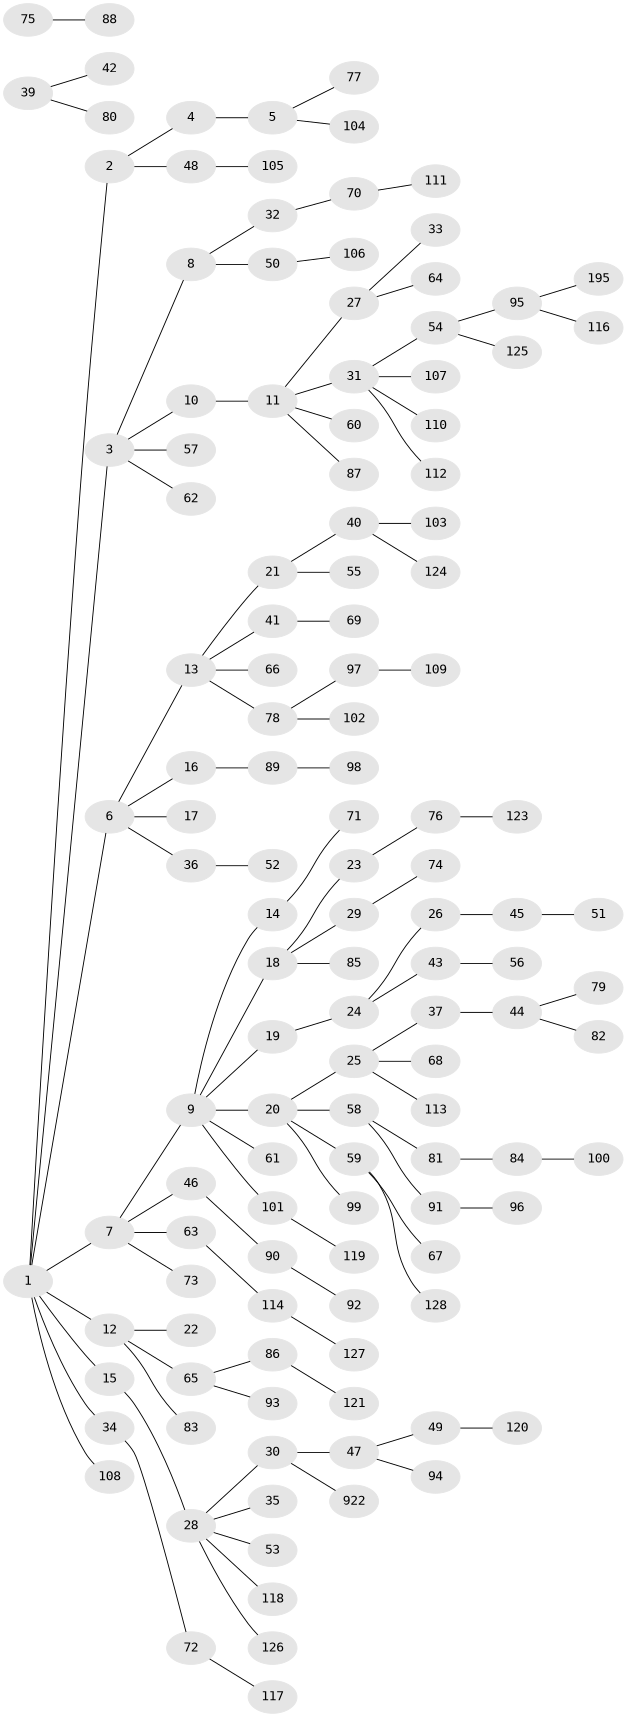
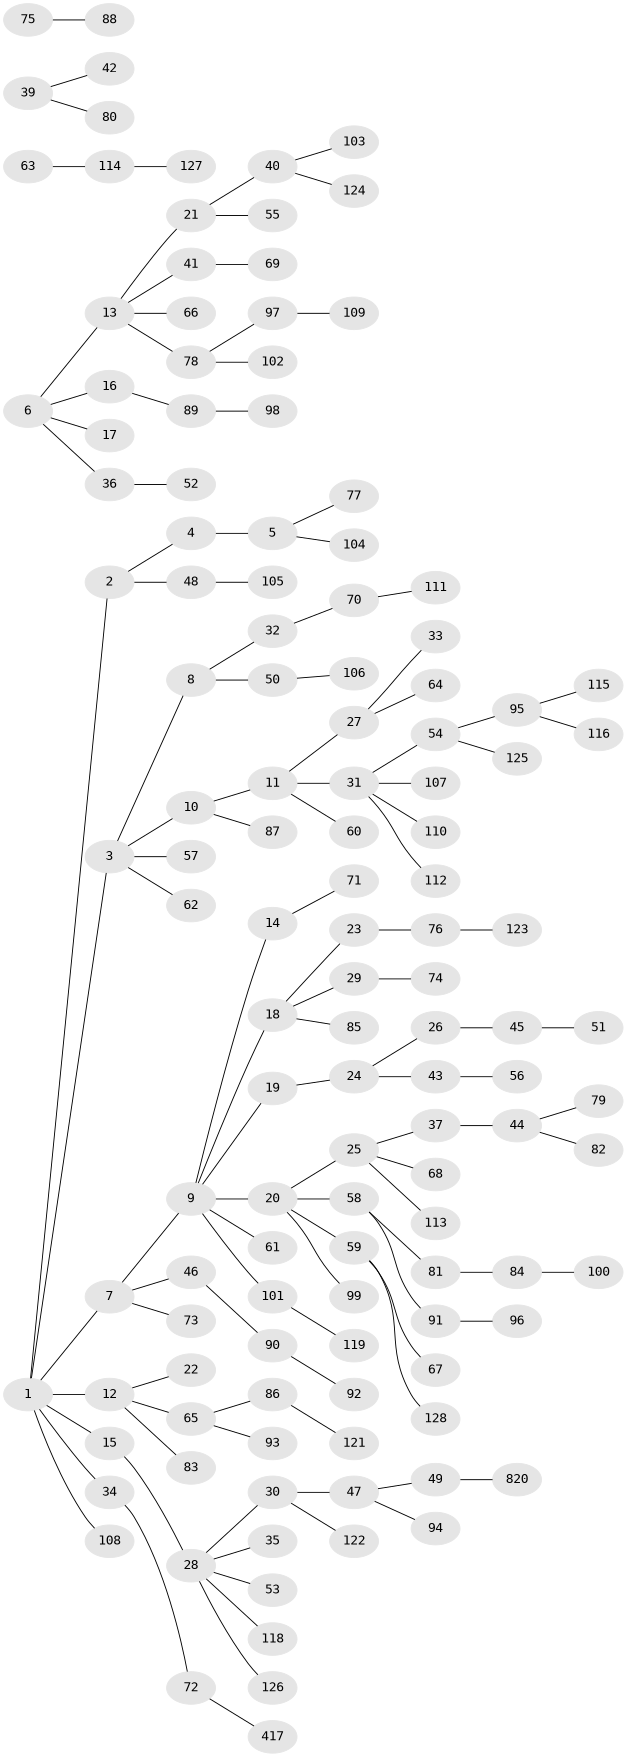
(599, 279) -> (599, 686)
(313, 438) -> (232, 820)
(69, 1049) -> none
(150, 1232) -> none
(517, 1428) -> (517, 1480)
(354, 1501) -> (354, 1541)
(273, 1697) -> (273, 1737)
